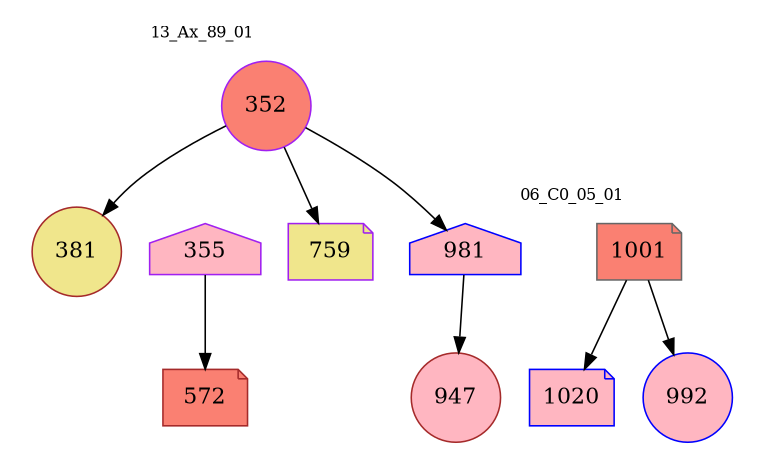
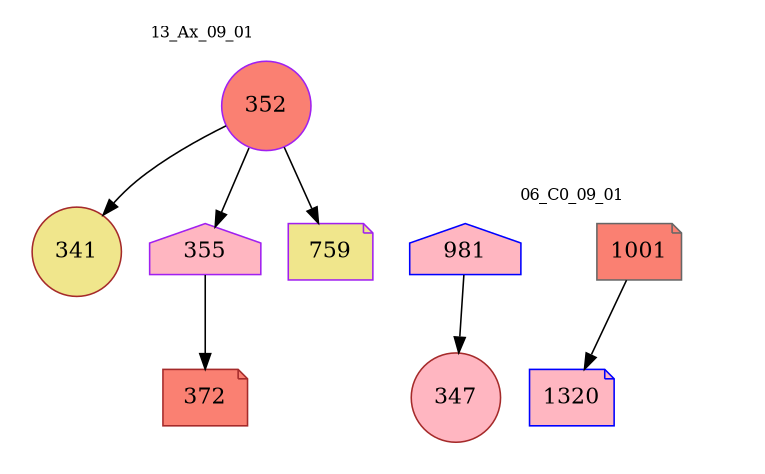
(202, 34) -> (202, 34)
(374, 169) -> (235, 180)
(572, 196) -> (572, 196)
(77, 252) -> (77, 252)
(205, 398) -> (205, 398)
(456, 398) -> (456, 398)
(572, 398) -> (572, 398)
(688, 398) -> none
